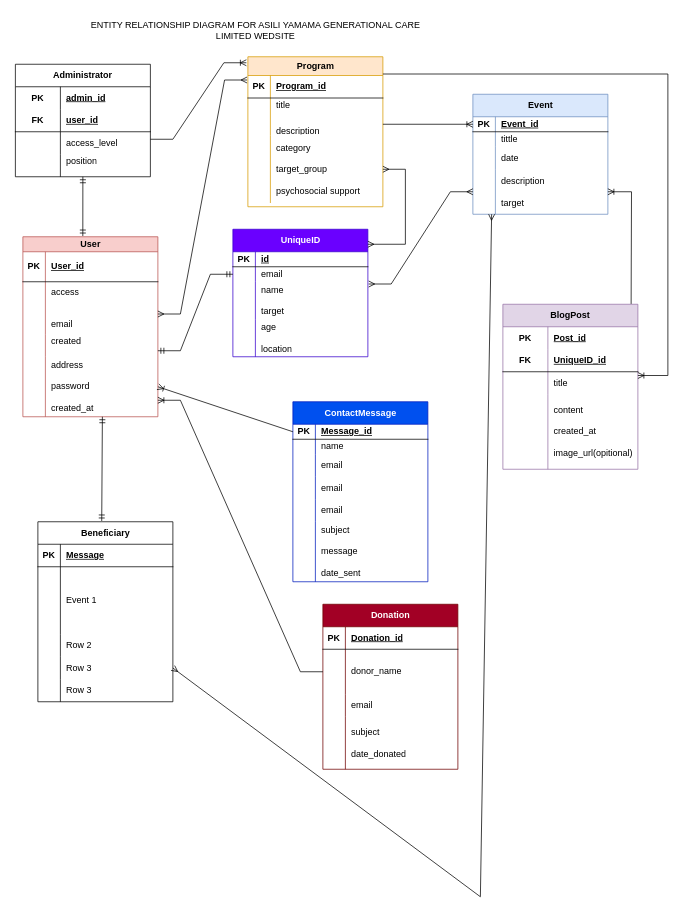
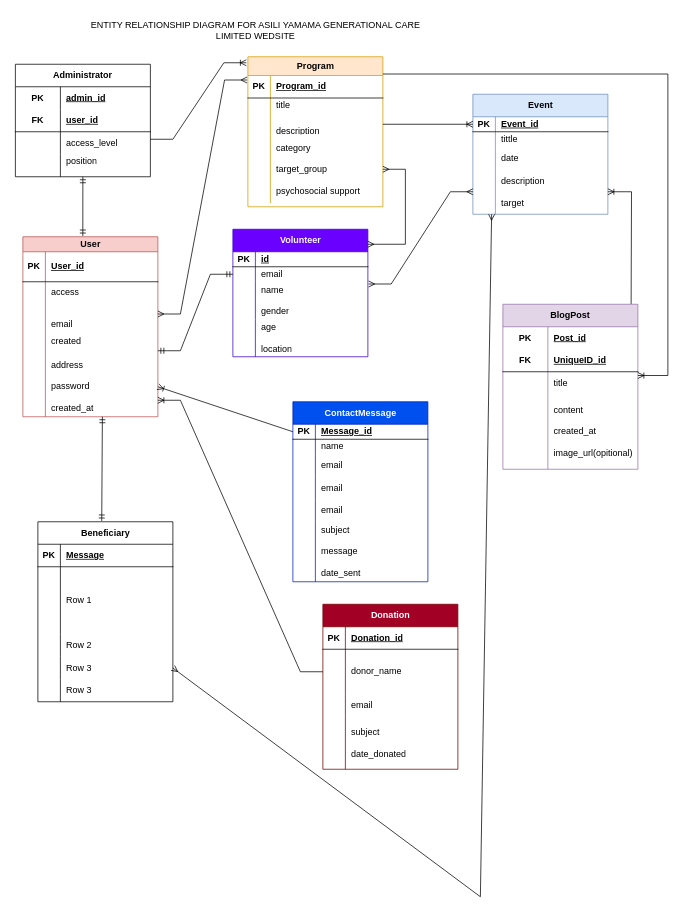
(301, 240) -> (301, 240)
(276, 300) -> (276, 300)
(83, 600) -> (78, 600)
